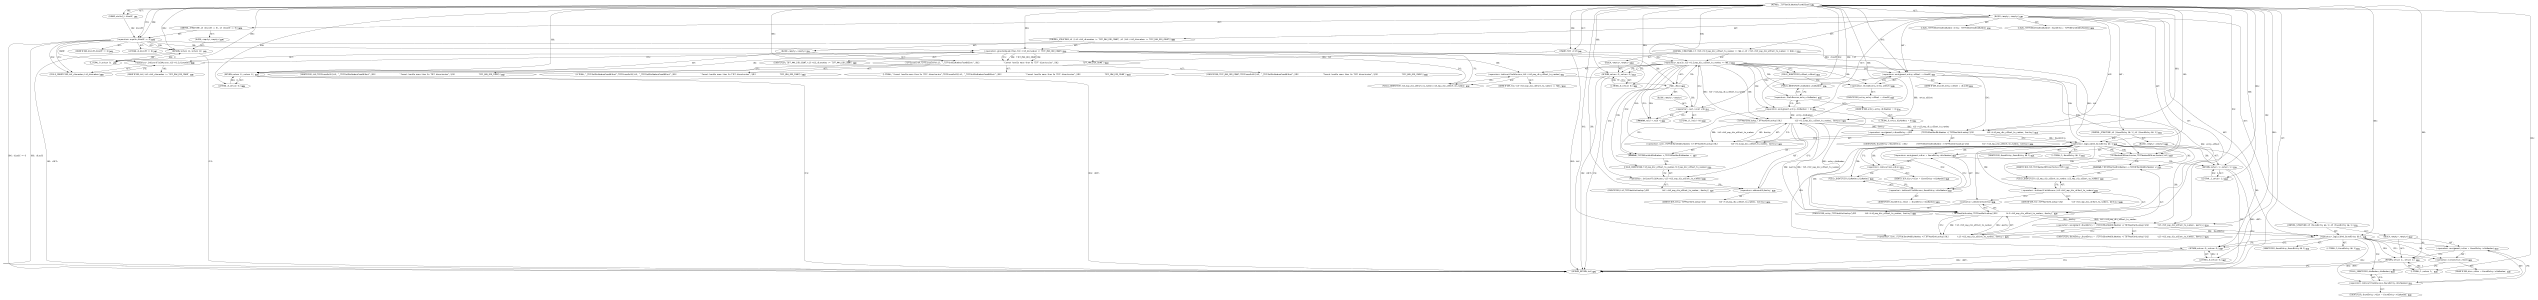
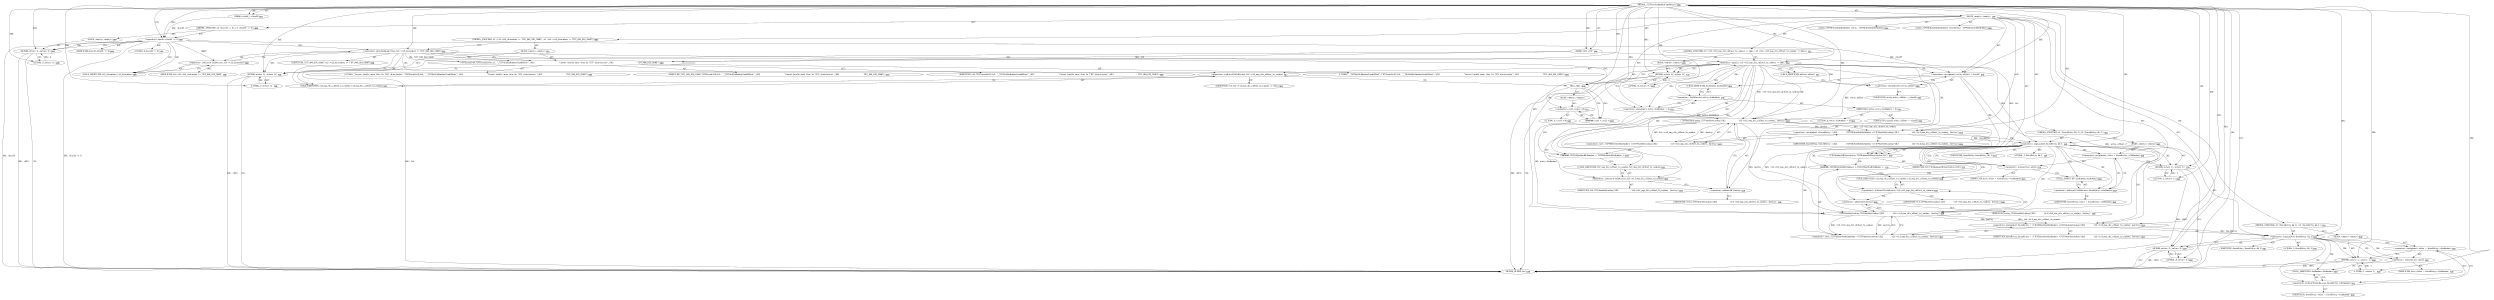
(1851, 57) -> (1632, 57)
(1824, 78) -> none
(1928, 80) -> (1887, 115)
